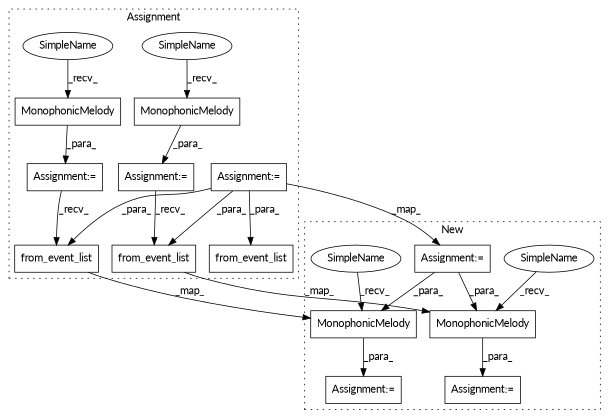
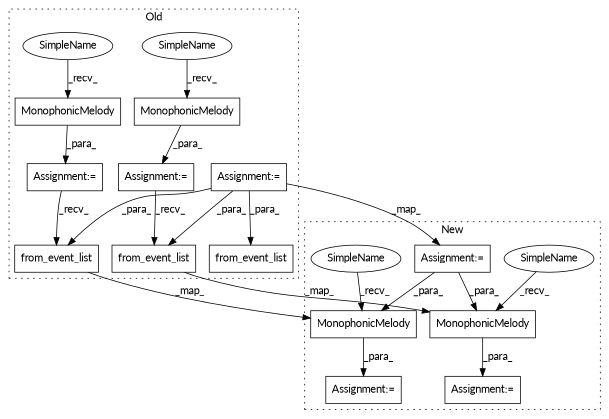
(154, 18) -> (154, 18)
